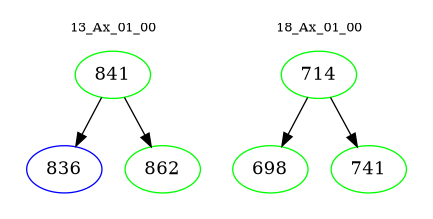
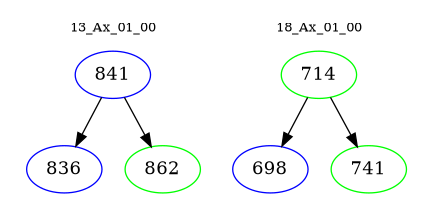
(113, 75) -> (113, 75)
(270, 169) -> (270, 169)
